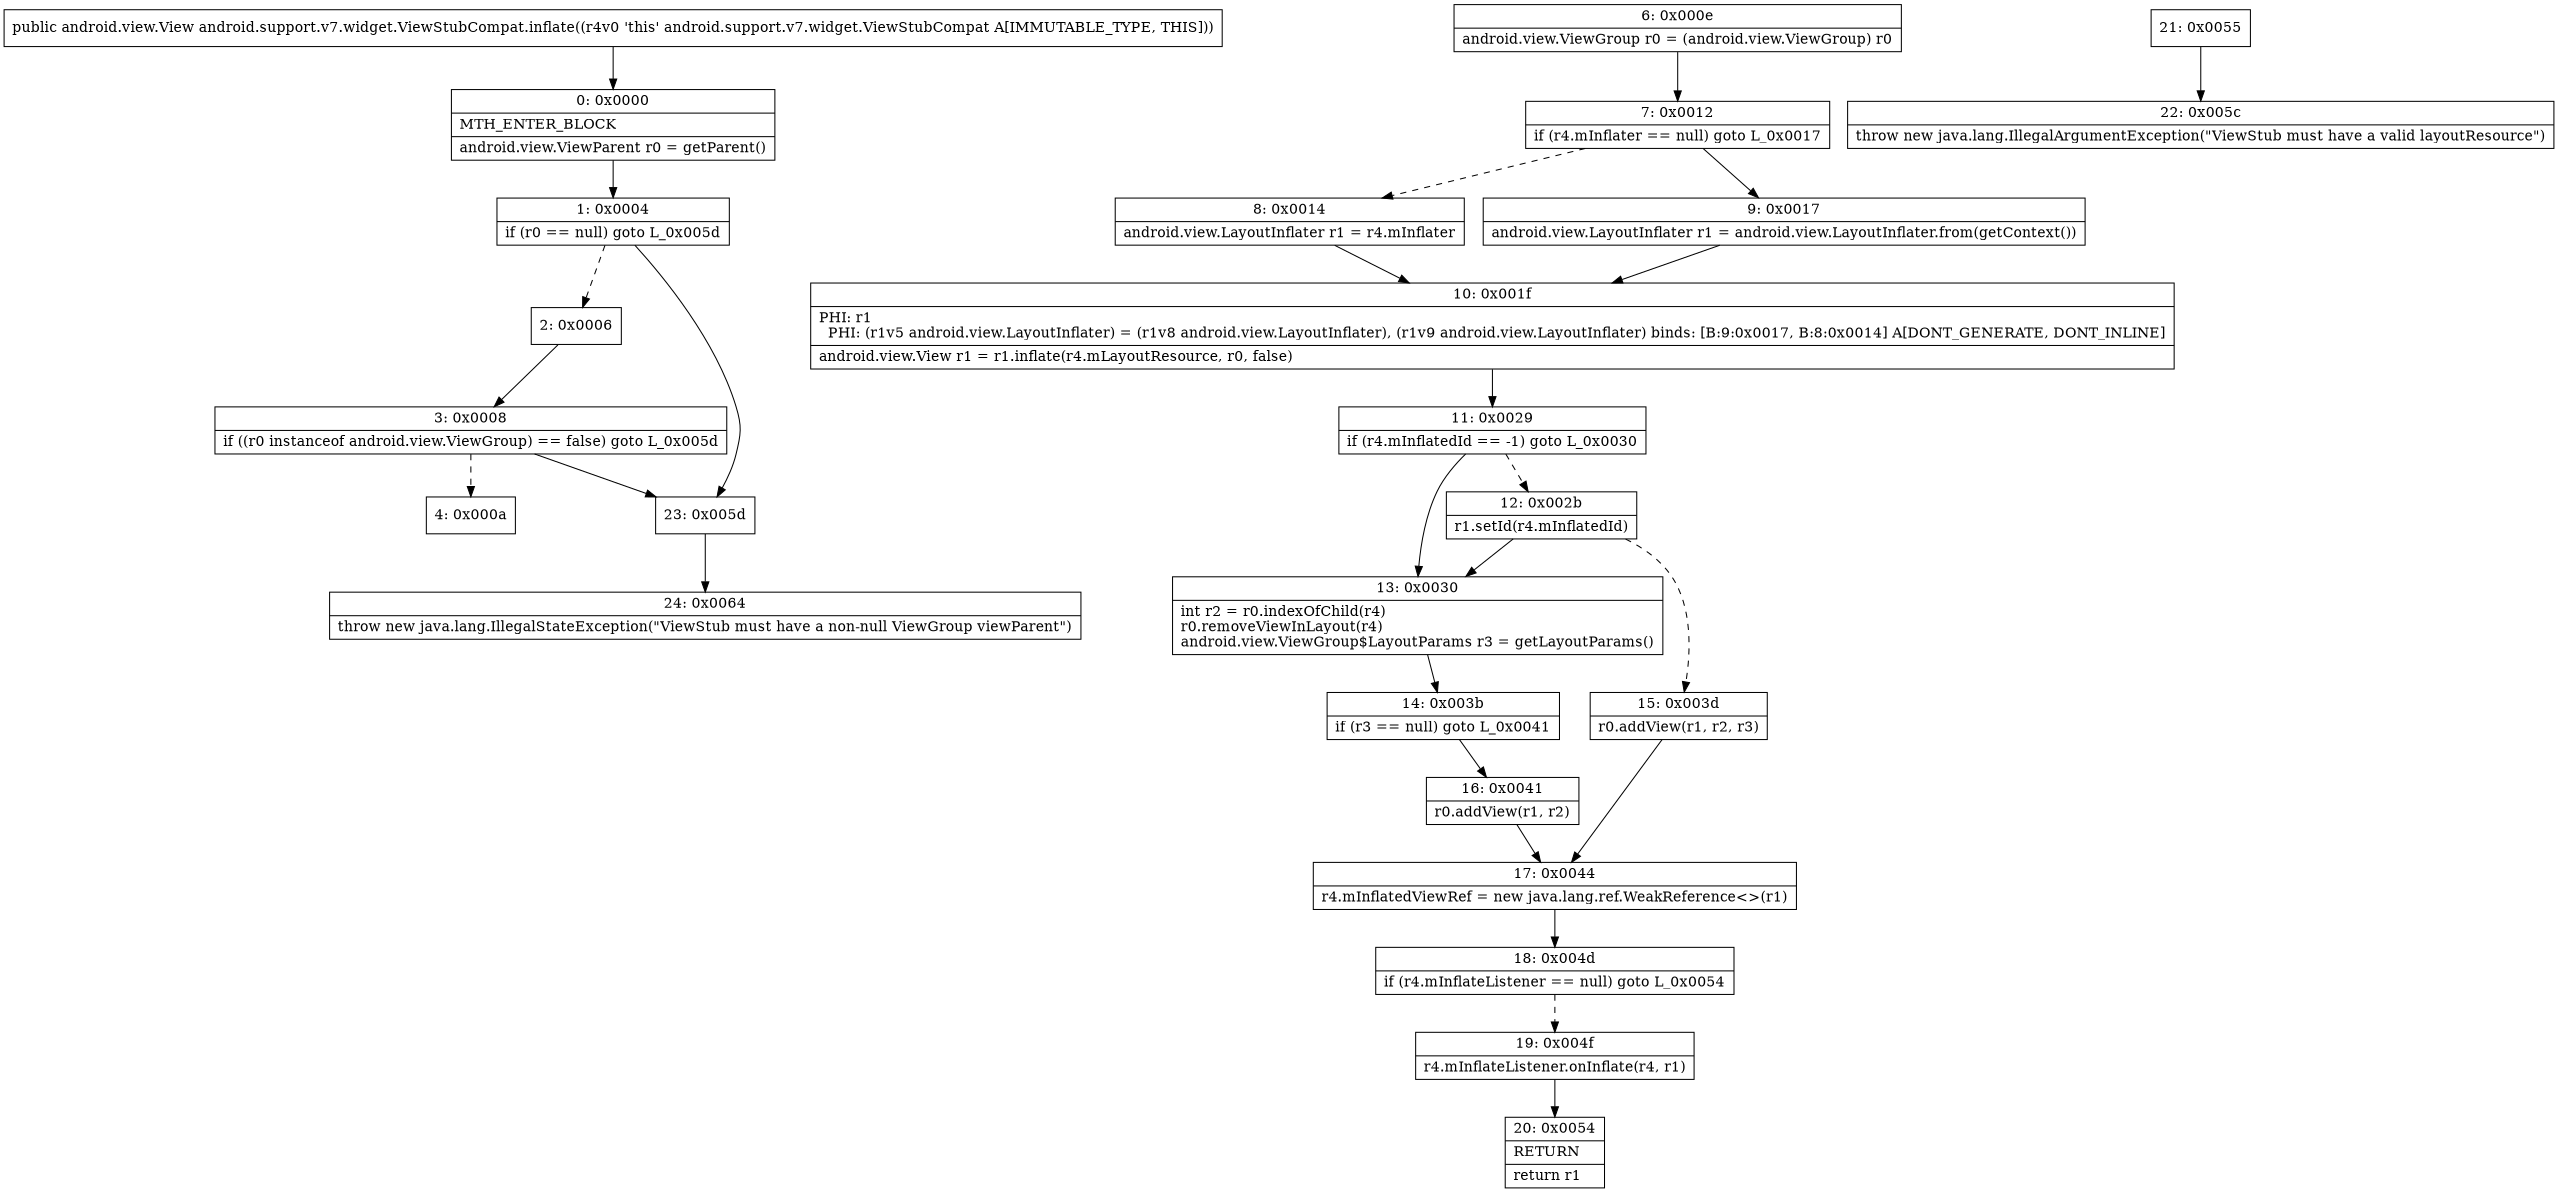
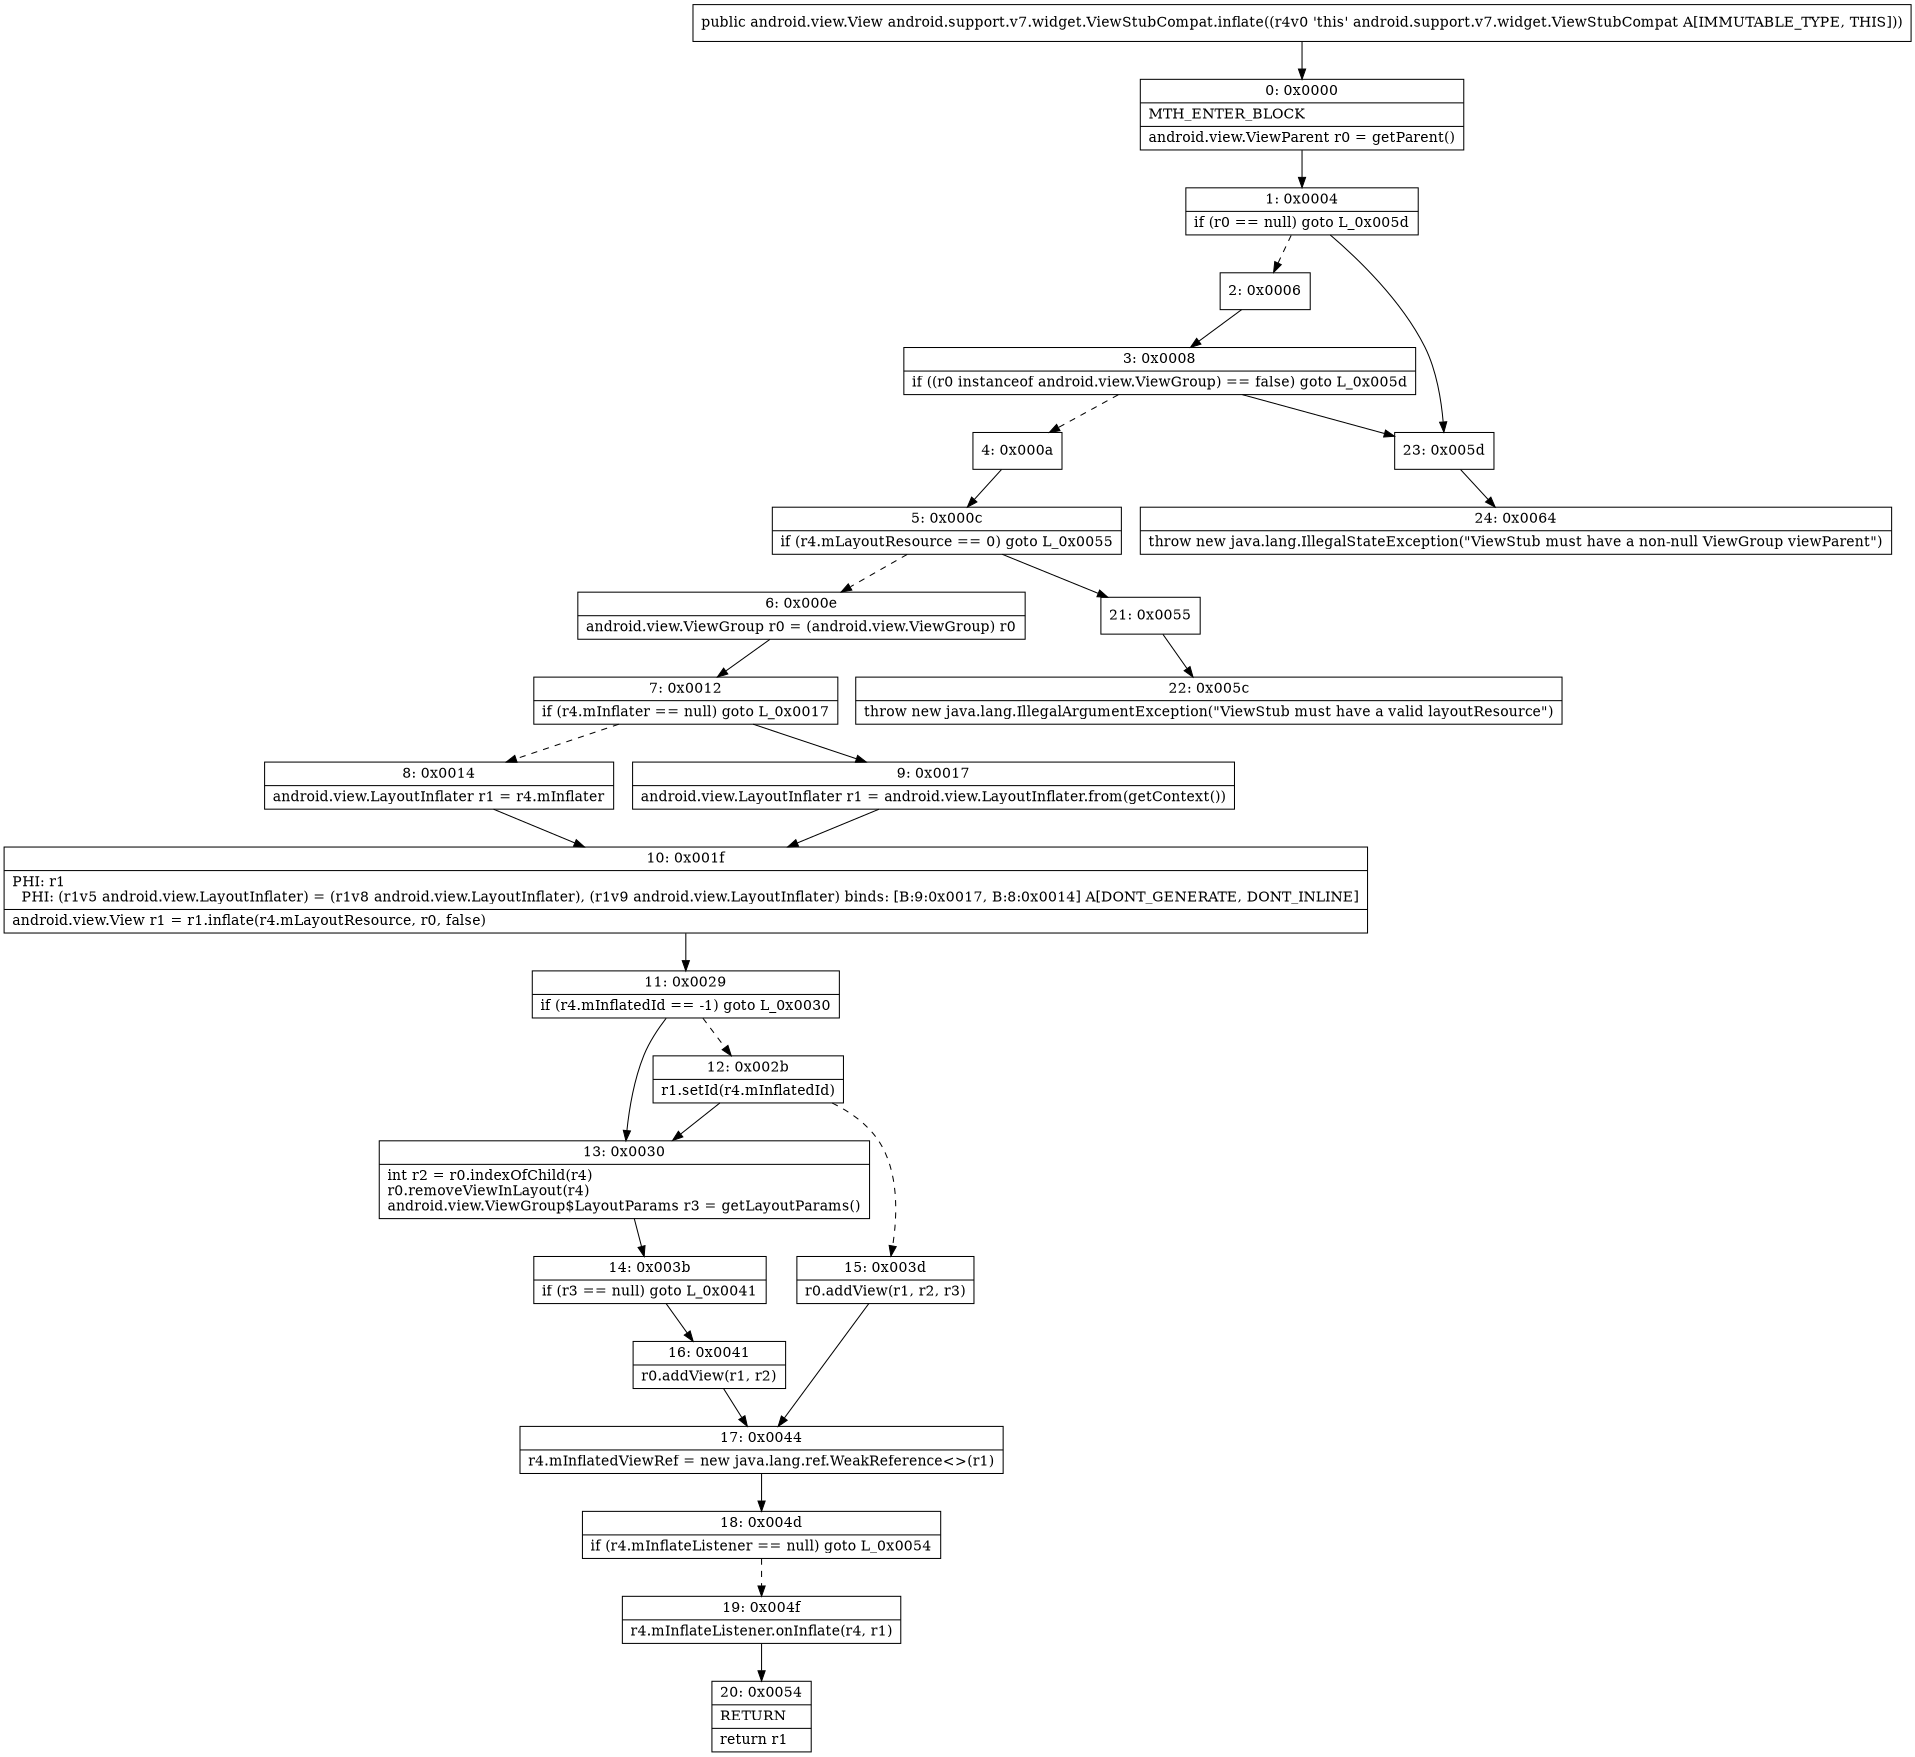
none -> (947, 531)
